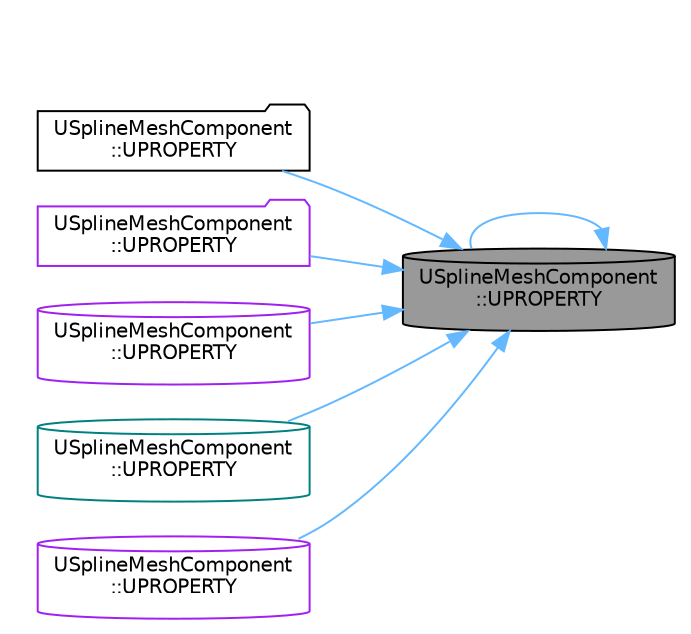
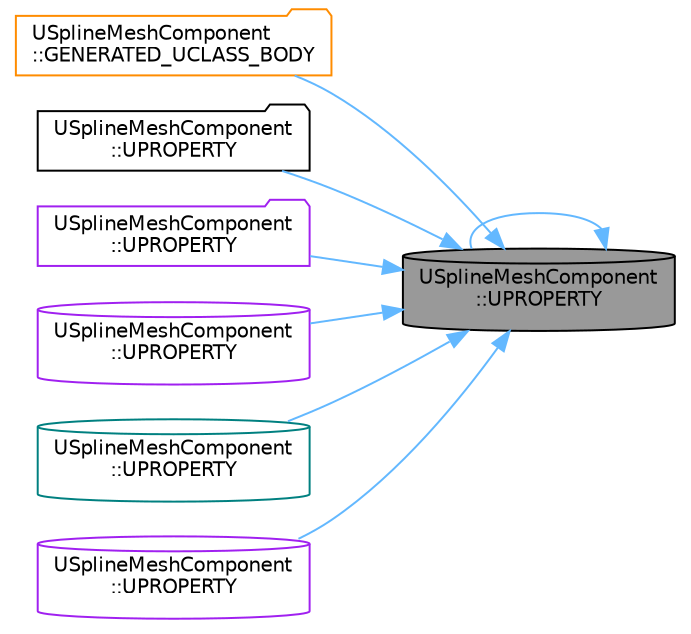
none -> (174, 46)
